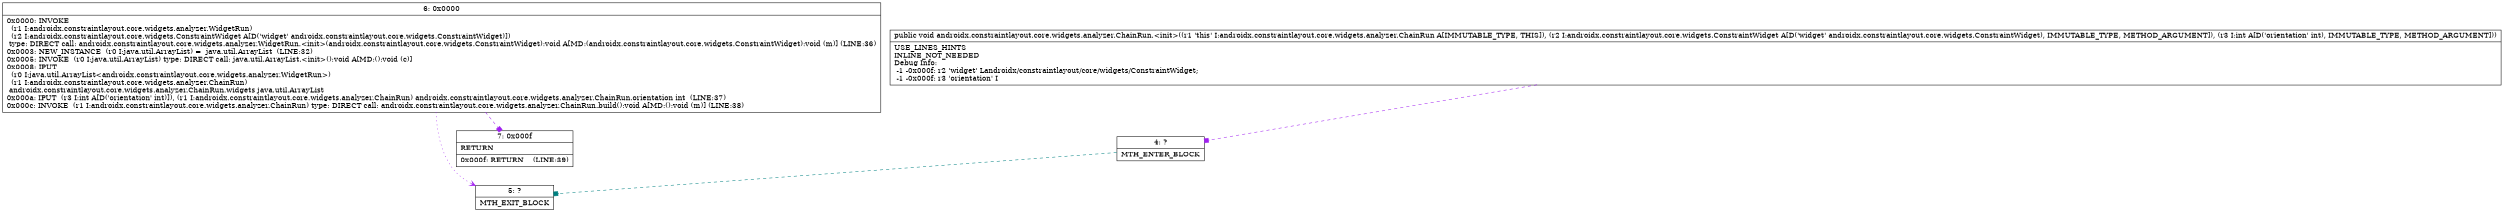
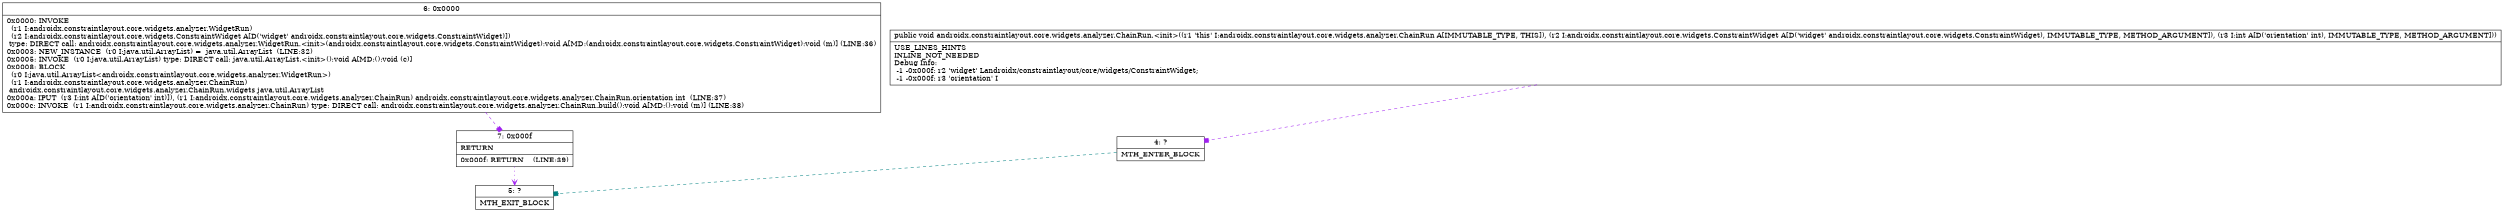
(34, 67) -> (39, 67)
(444, 153) -> (515, 173)
